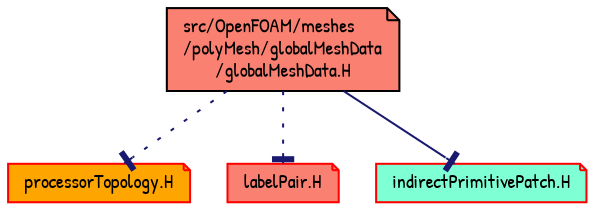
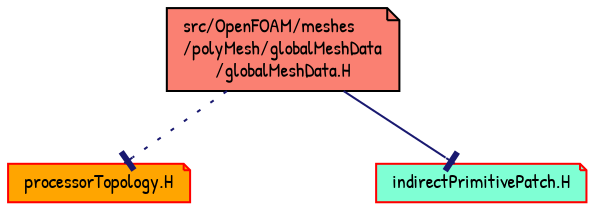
(283, 183) -> none
